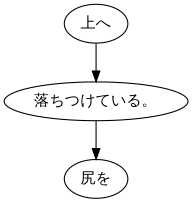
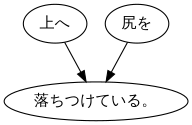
(96, 135) -> (119, 57)
